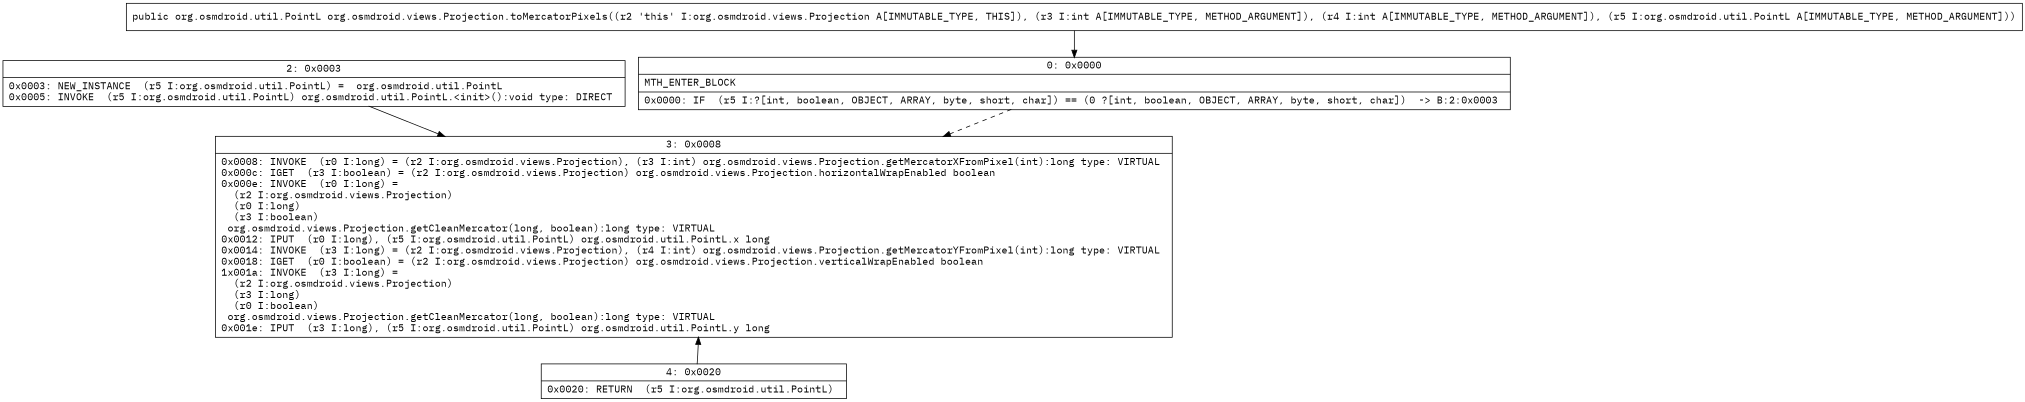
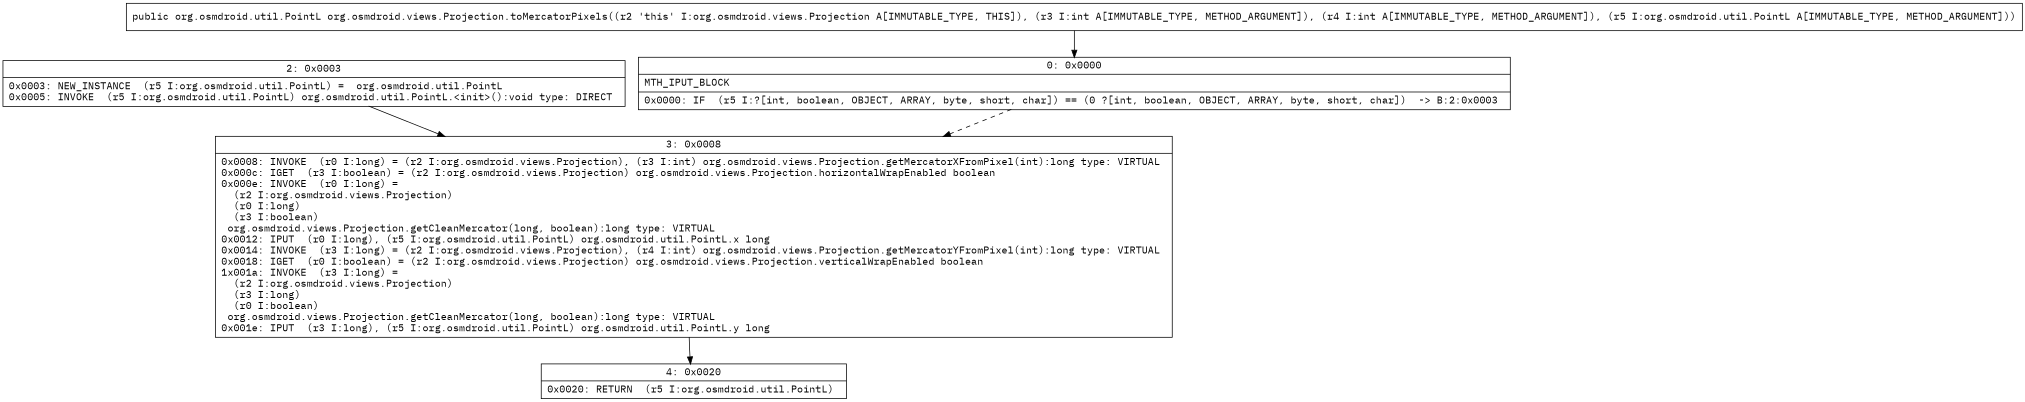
(690, 83) -> (687, 83)
(698, 354) -> (690, 347)
